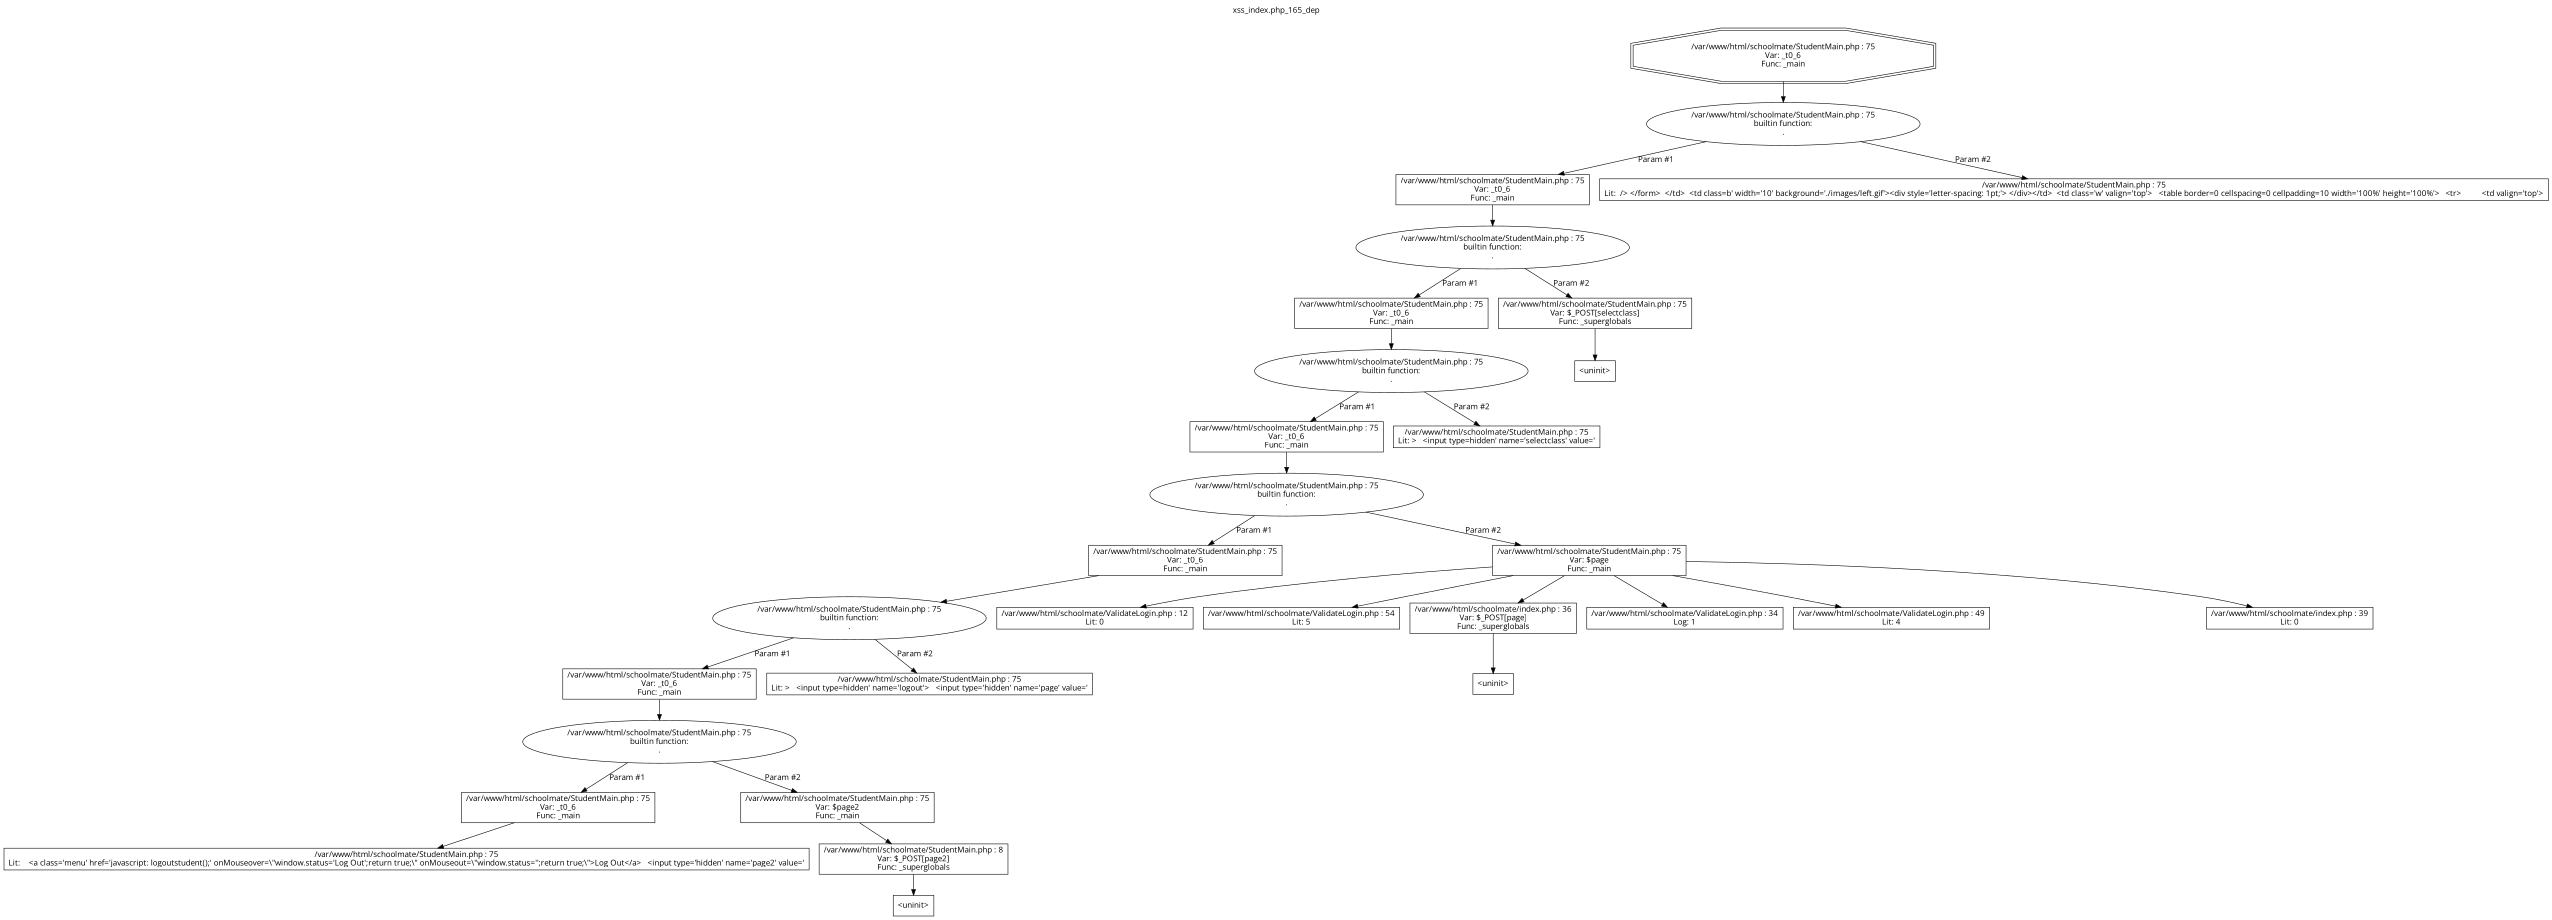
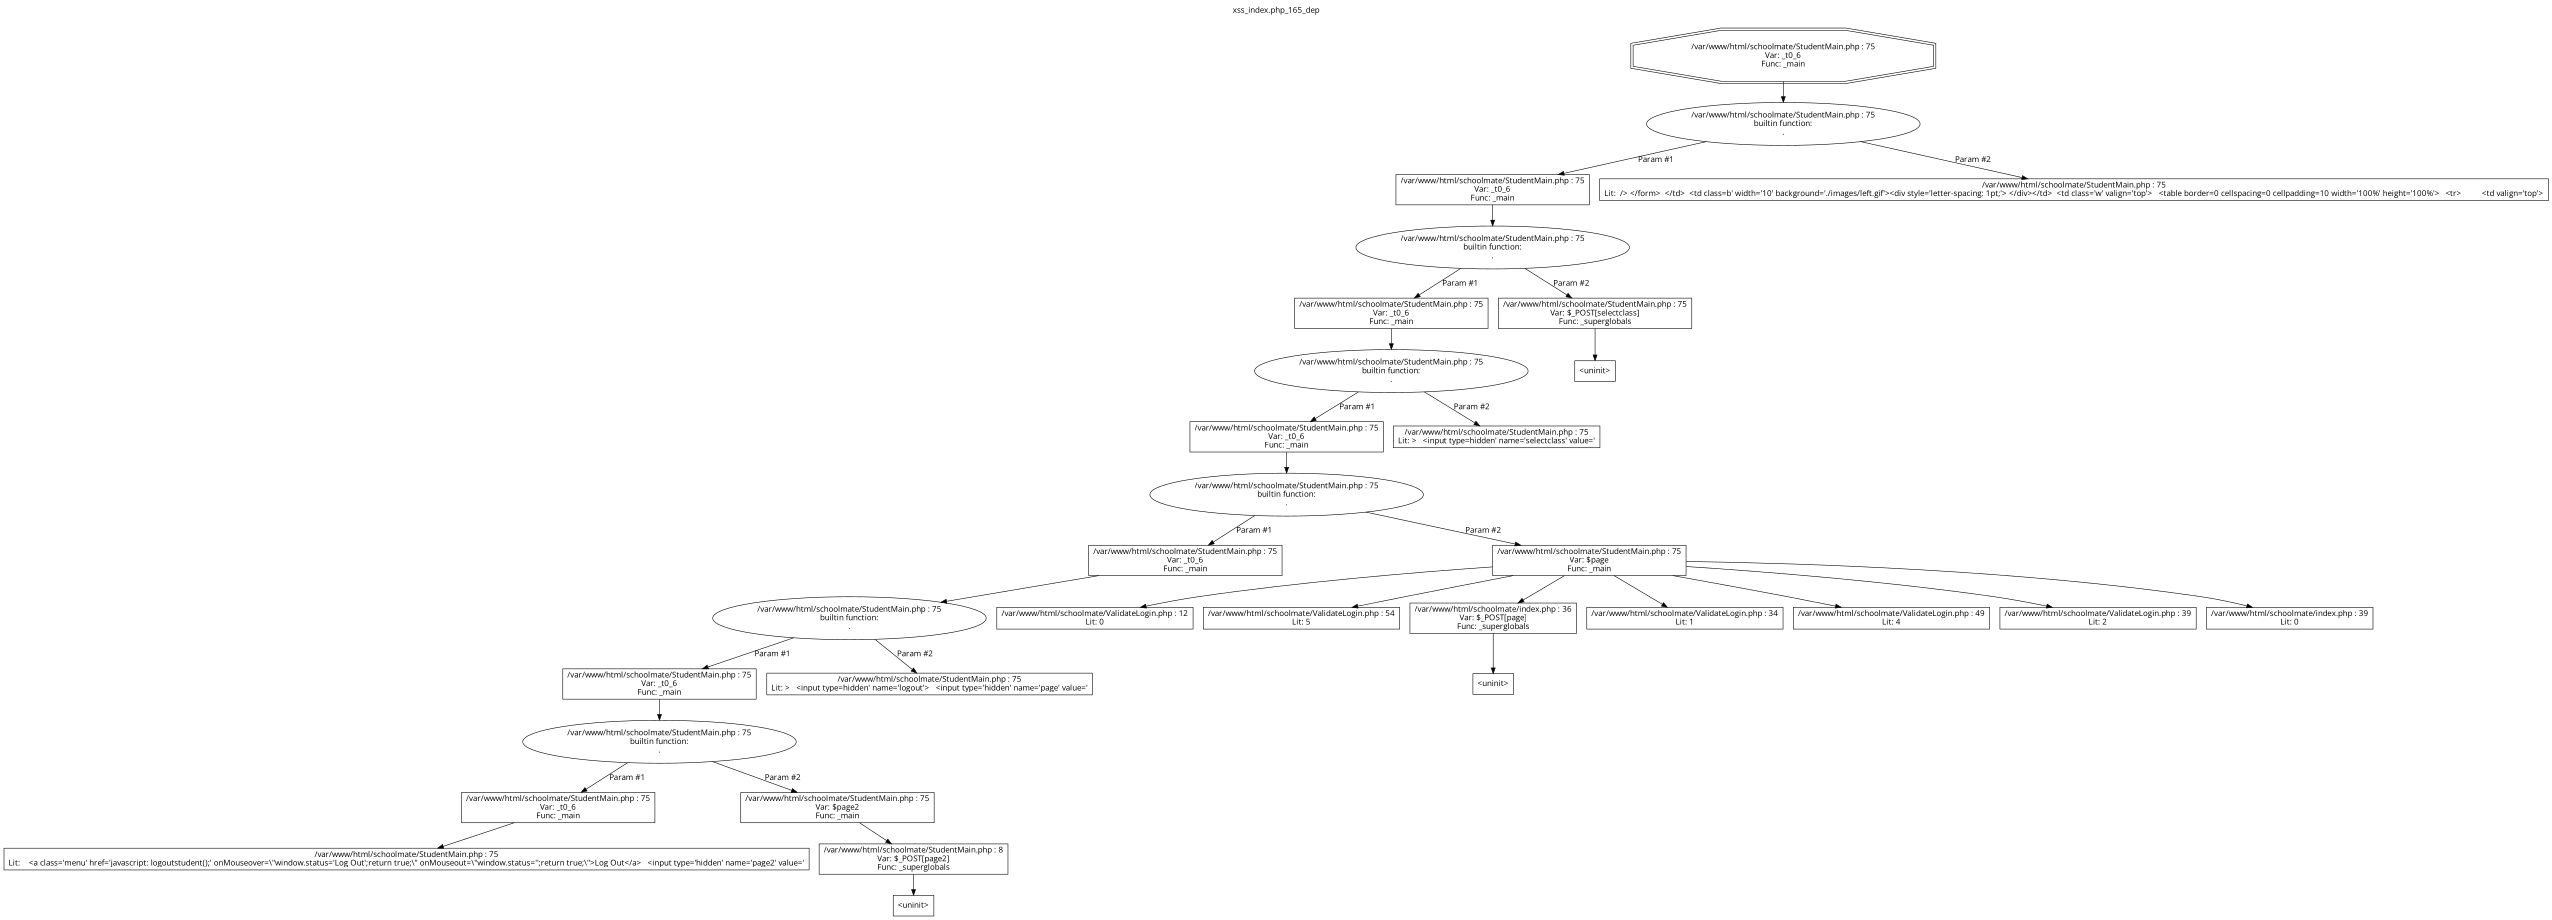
(1685, 618) -> (1685, 618)
none -> (2098, 618)
